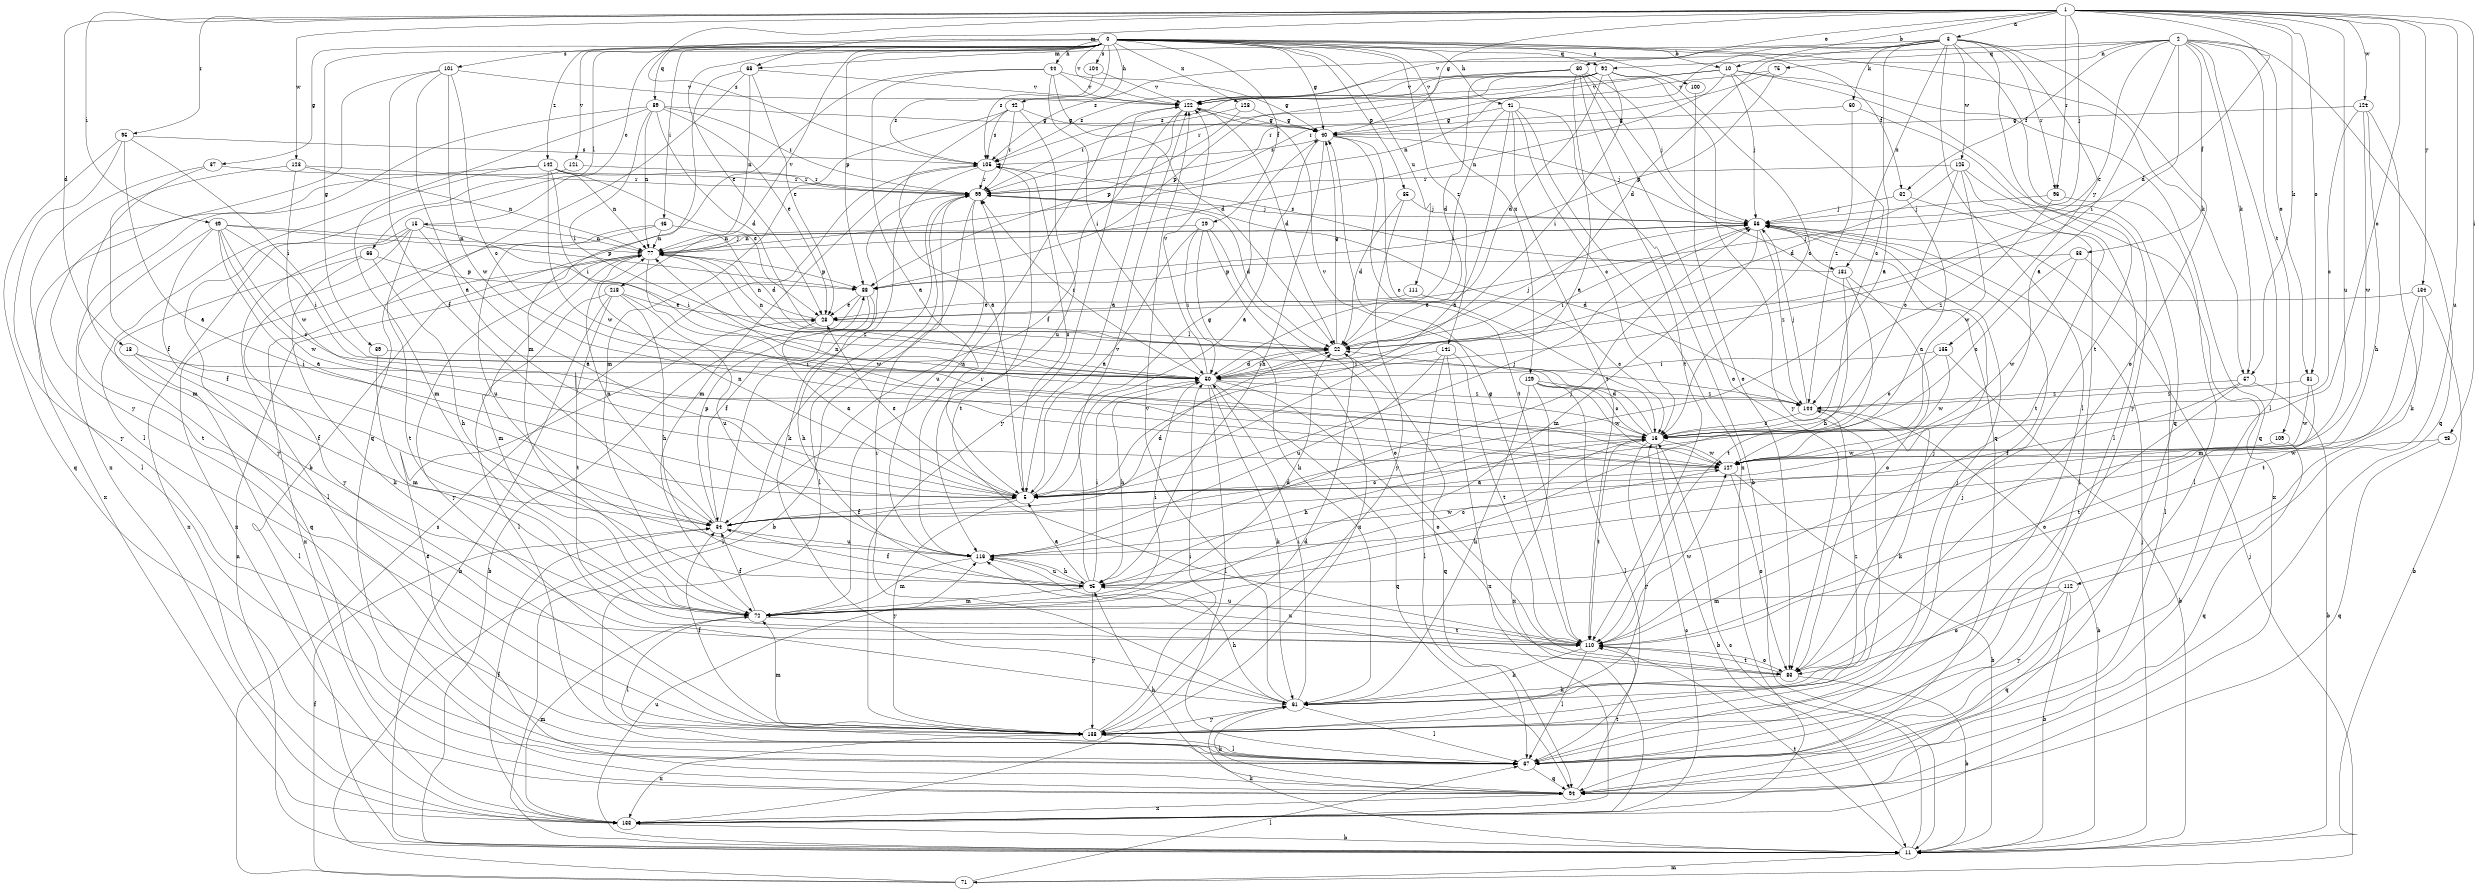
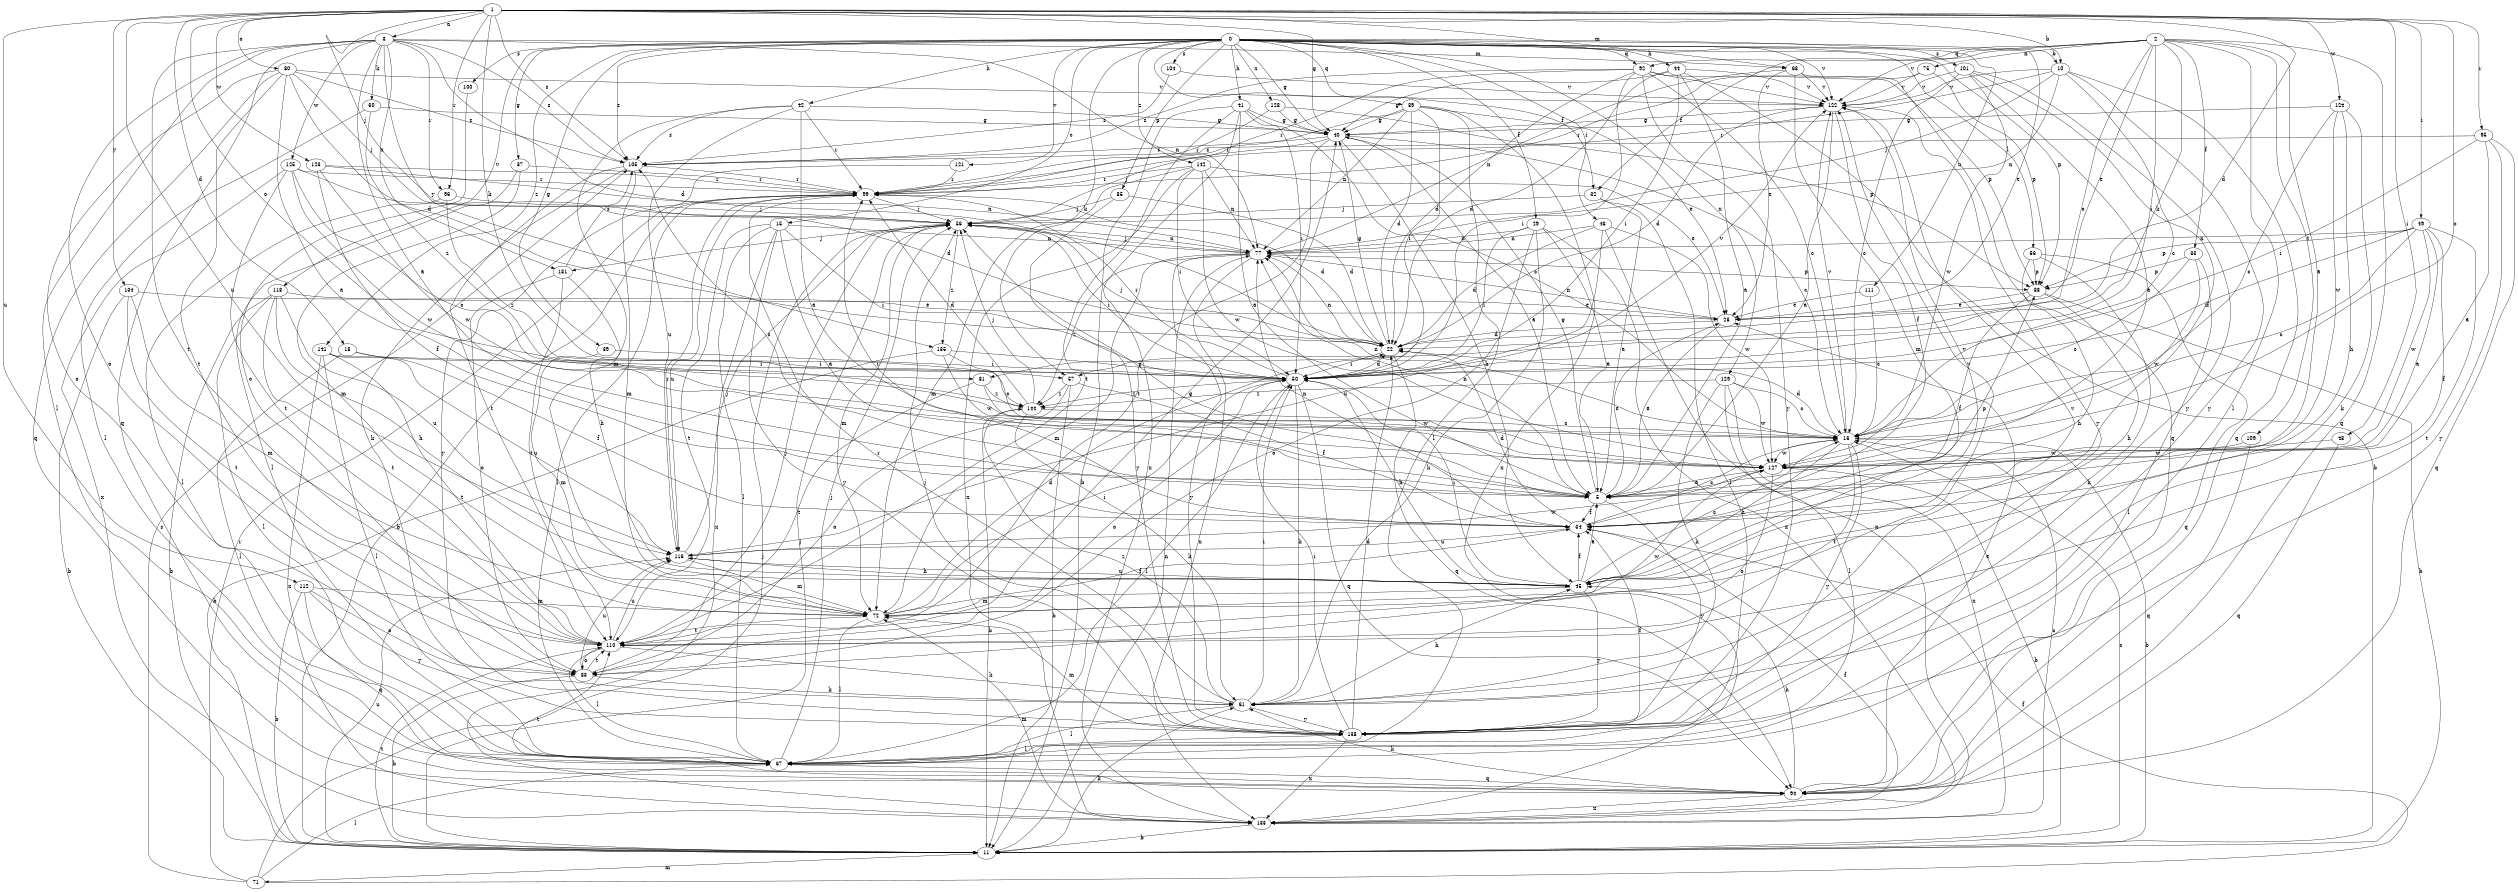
(614, 291) -> (278, 291)
(1781, 316) -> (950, 285)
(1189, 335) -> (1496, 335)
(1239, 407) -> (1718, 331)
